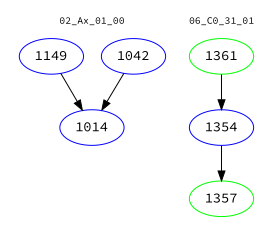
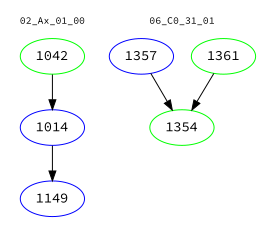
(134, 56) -> (52, 56)
(69, 87) -> (52, 158)
(222, 128) -> (182, 128)
(222, 158) -> (159, 87)
(222, 199) -> (141, 56)
